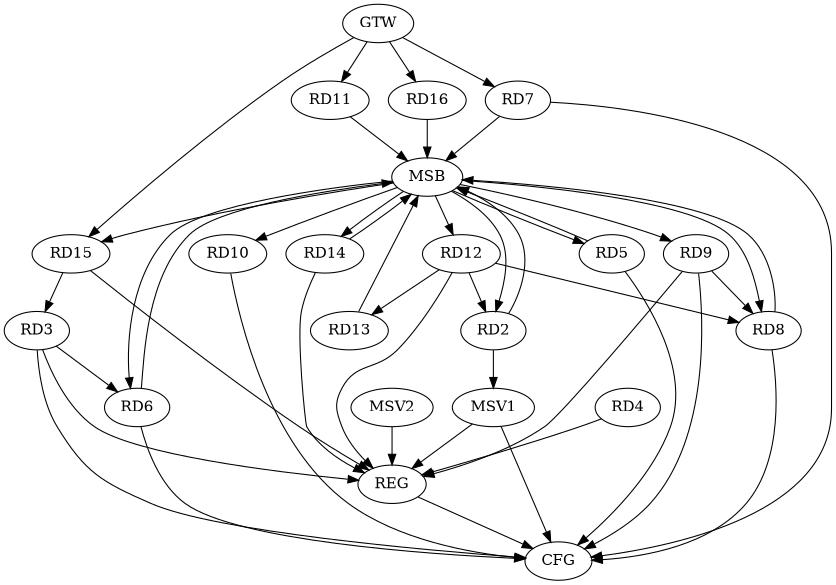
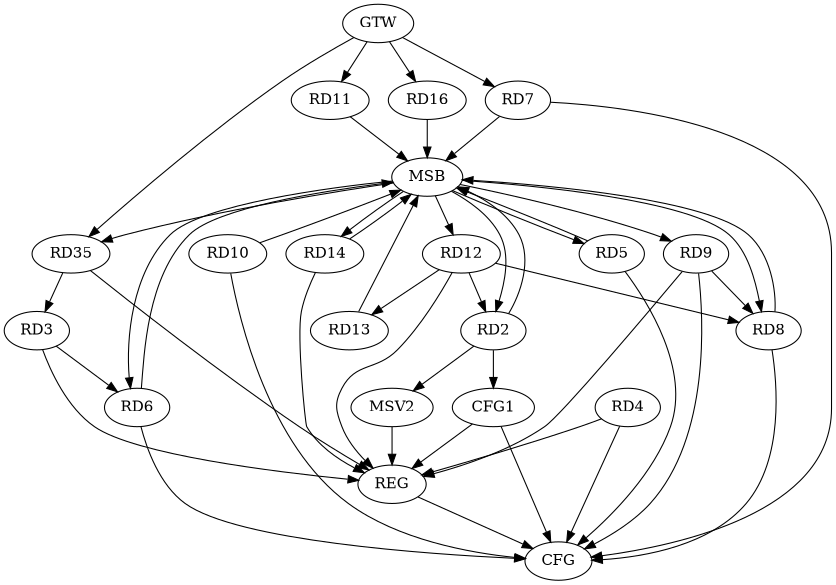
(332, 211) -> (325, 219)
(71, 254) -> (71, 254)
none -> (448, 365)
(493, 407) -> (493, 407)
(189, 515) -> (595, 479)
